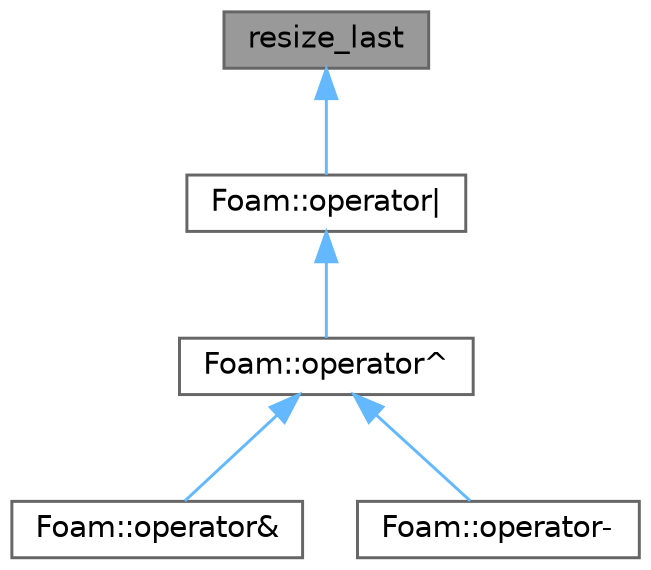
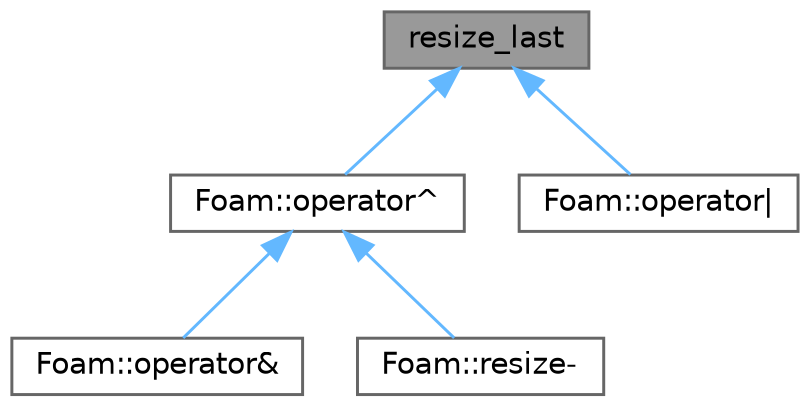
(326, 300) -> (391, 132)
(498, 530) -> (481, 366)
